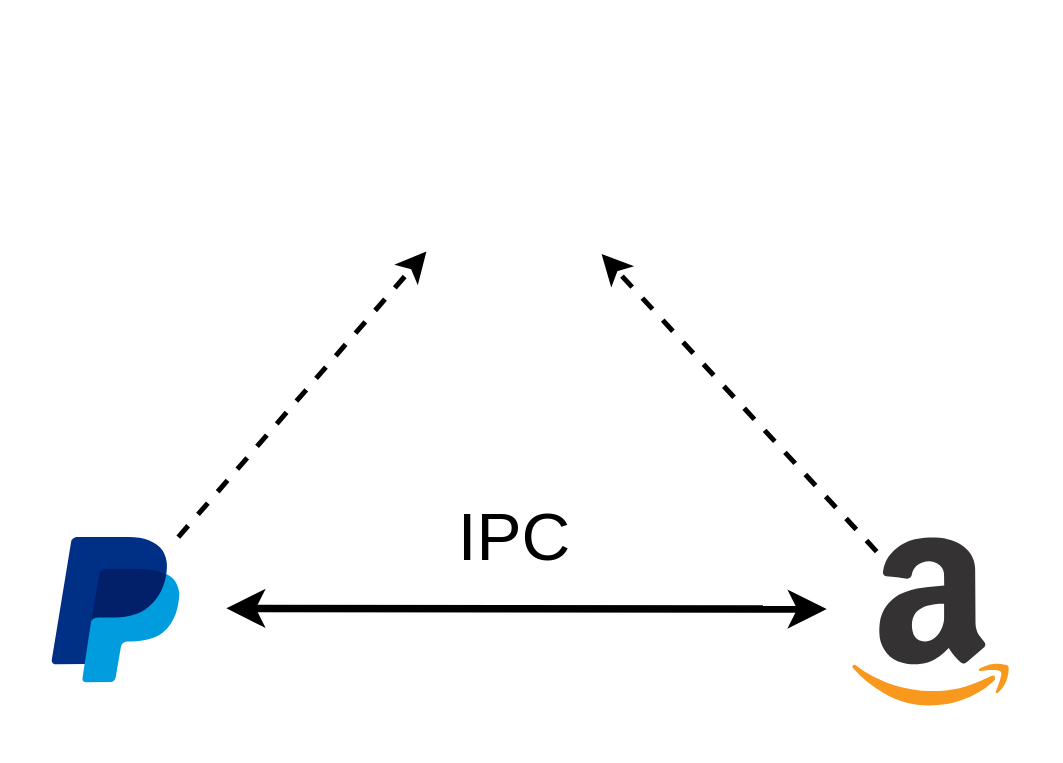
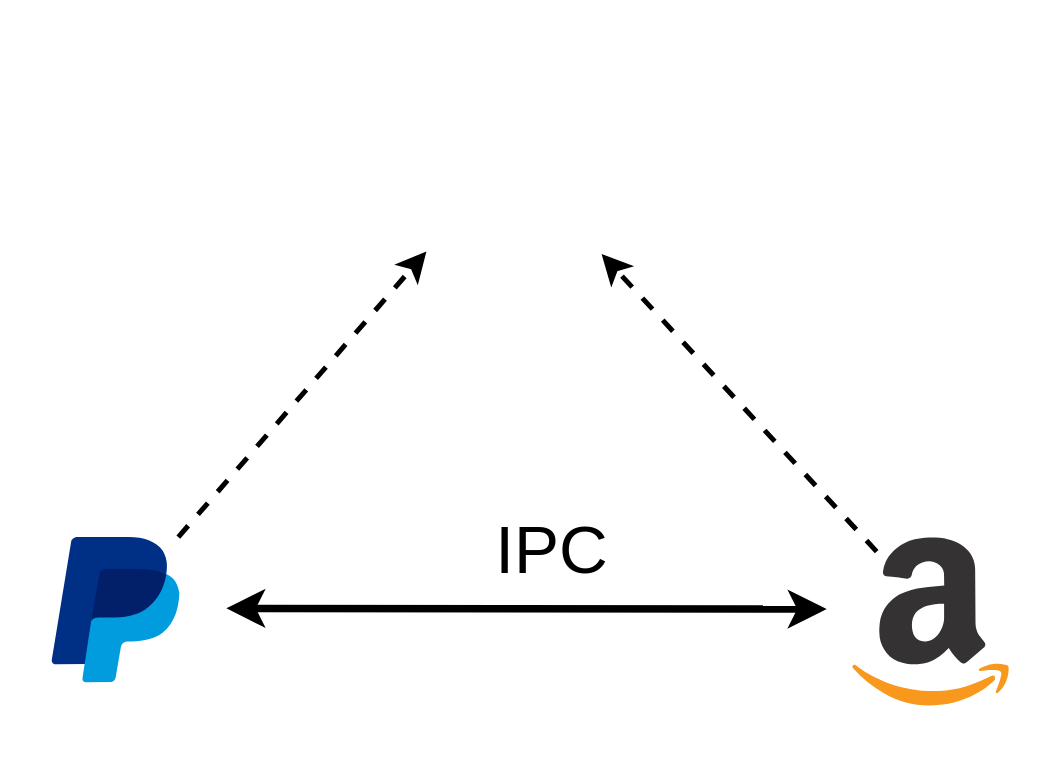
(514, 539) -> (551, 551)
